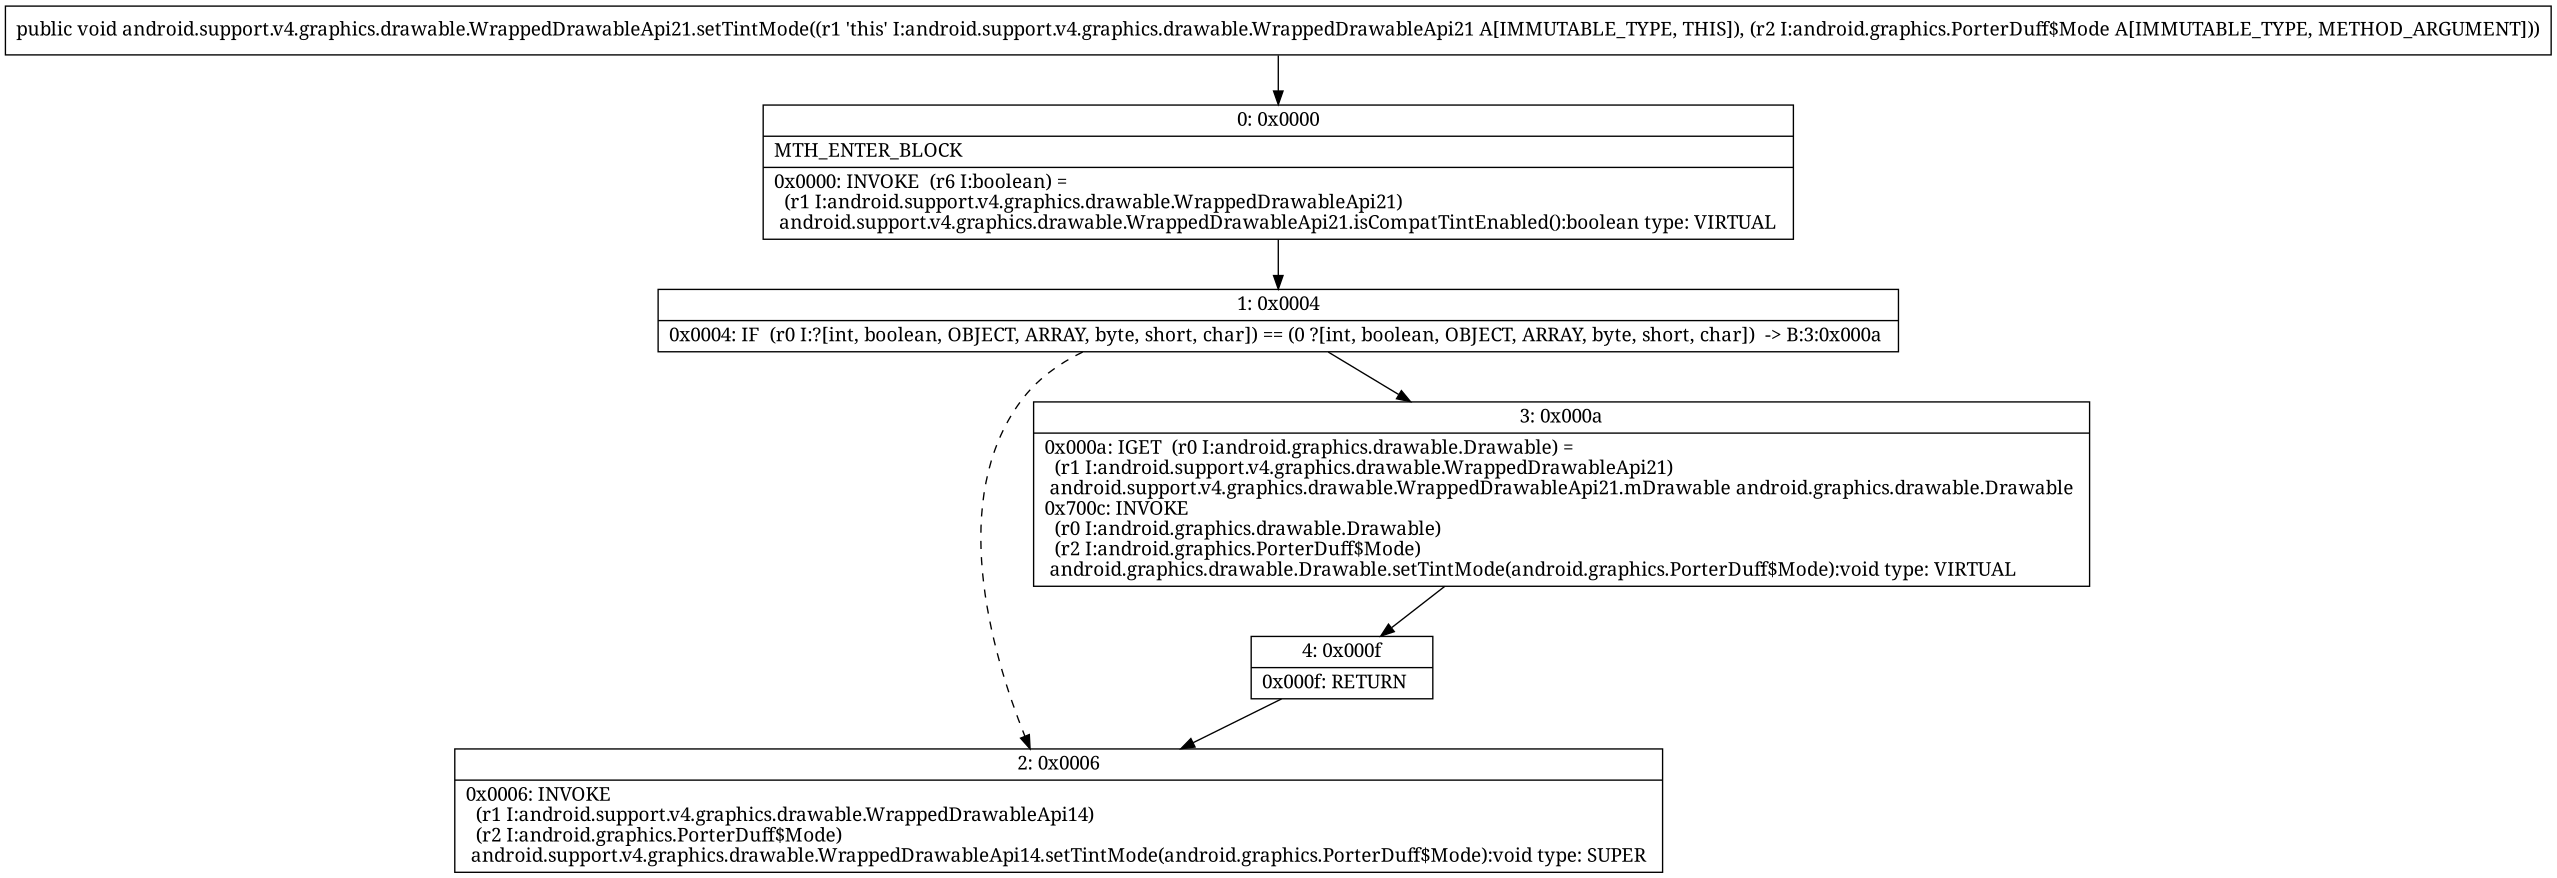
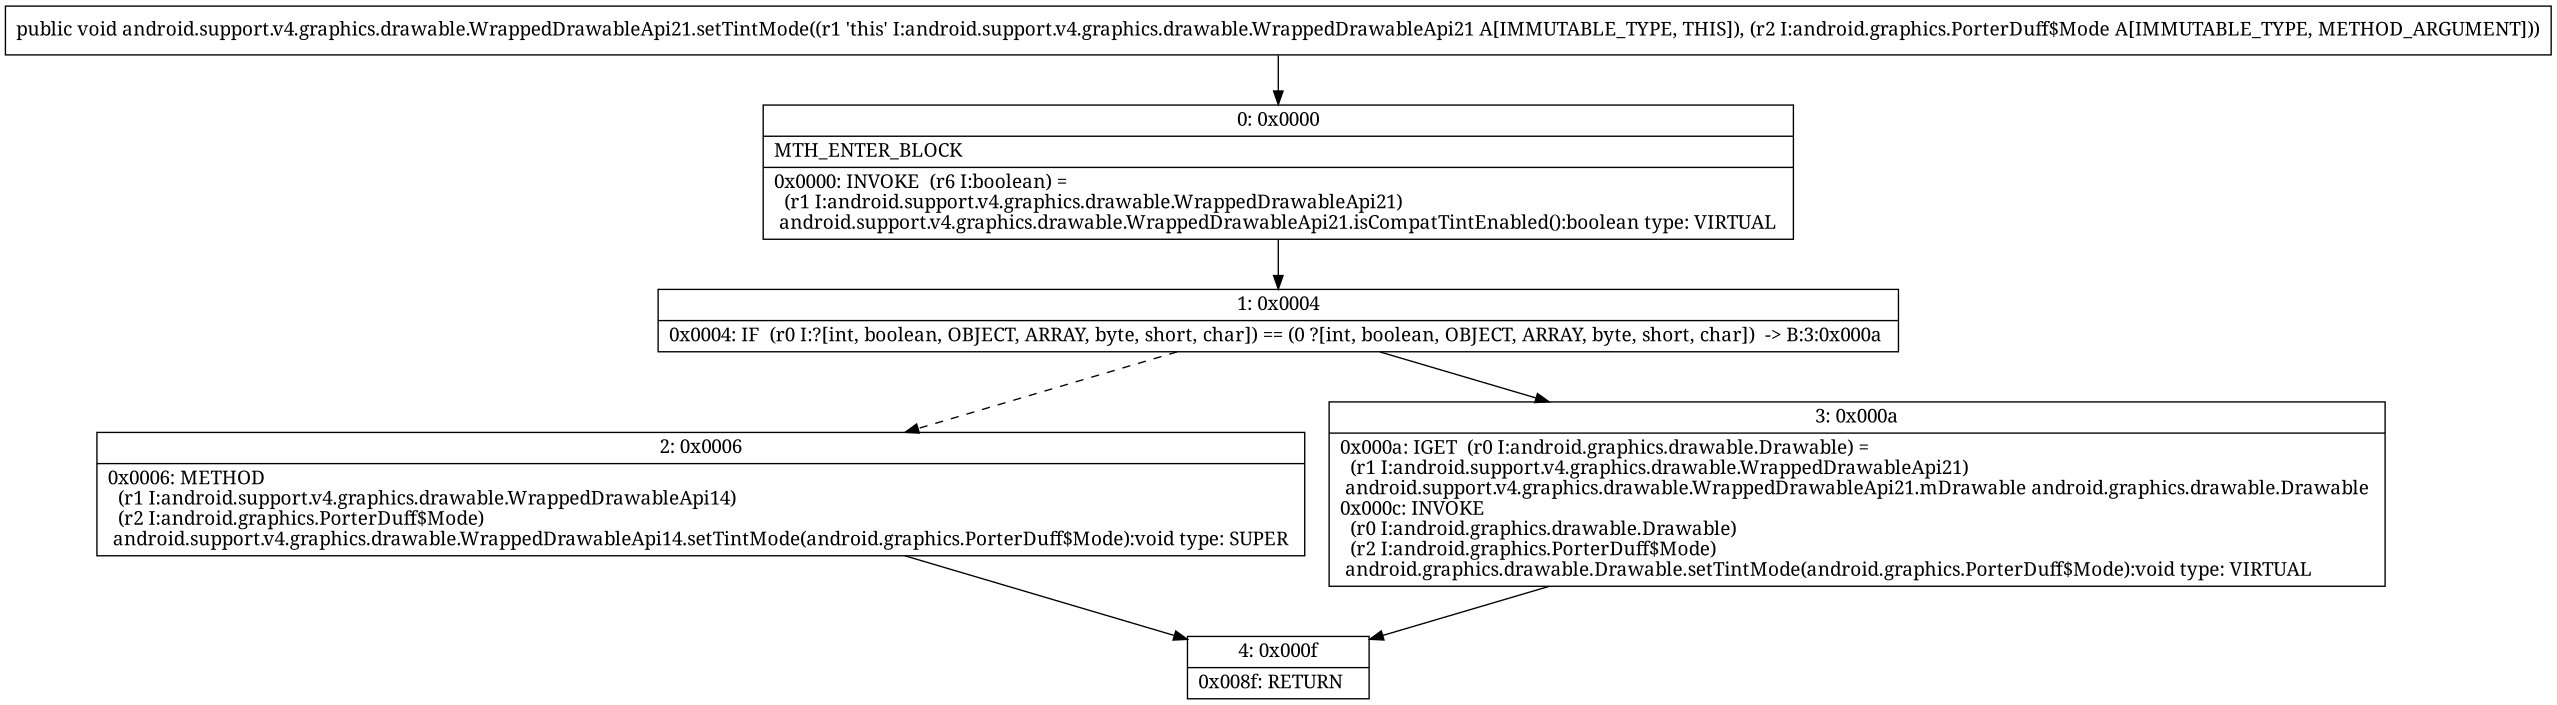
(1122, 509) -> (1418, 509)
(1342, 683) -> (1278, 683)
(1237, 721) -> (1040, 596)
(544, 795) -> (192, 479)
